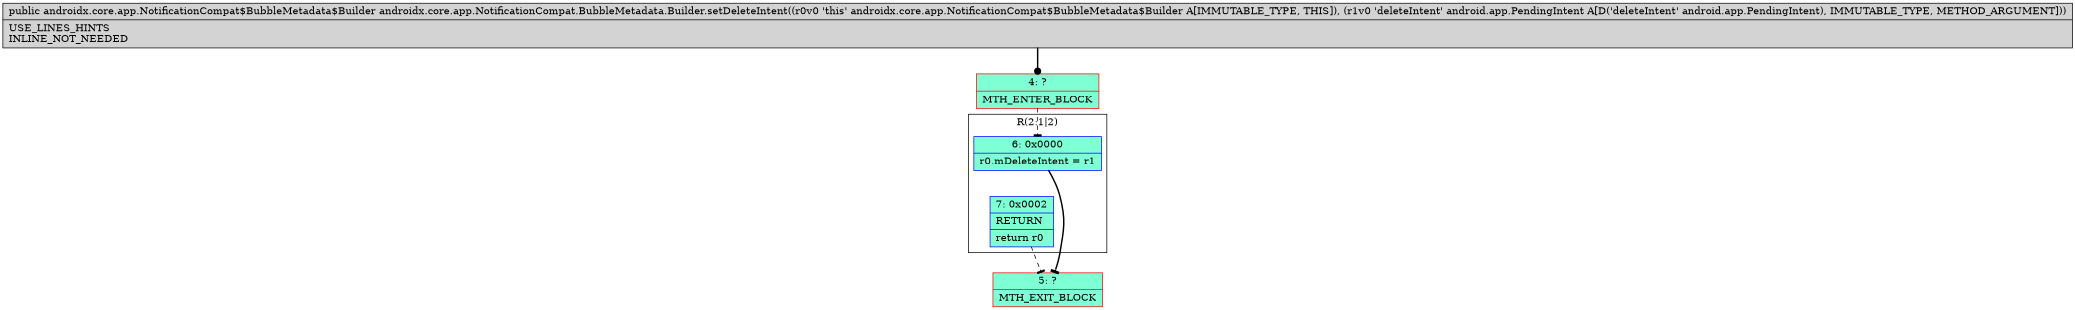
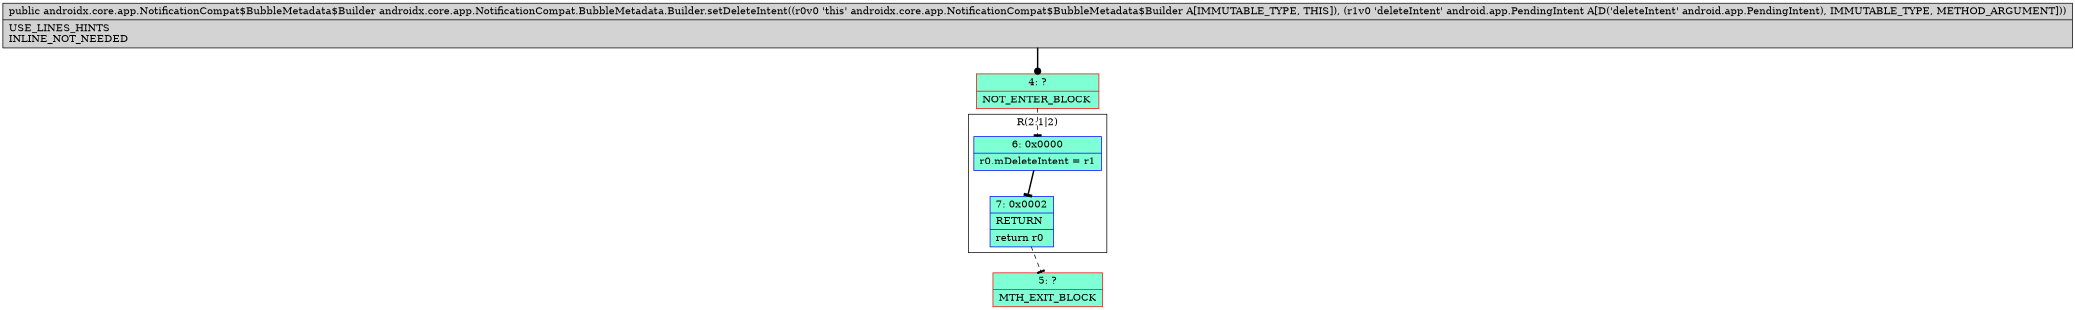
(1038, 99) -> (1037, 99)
(1064, 219) -> (1031, 182)
